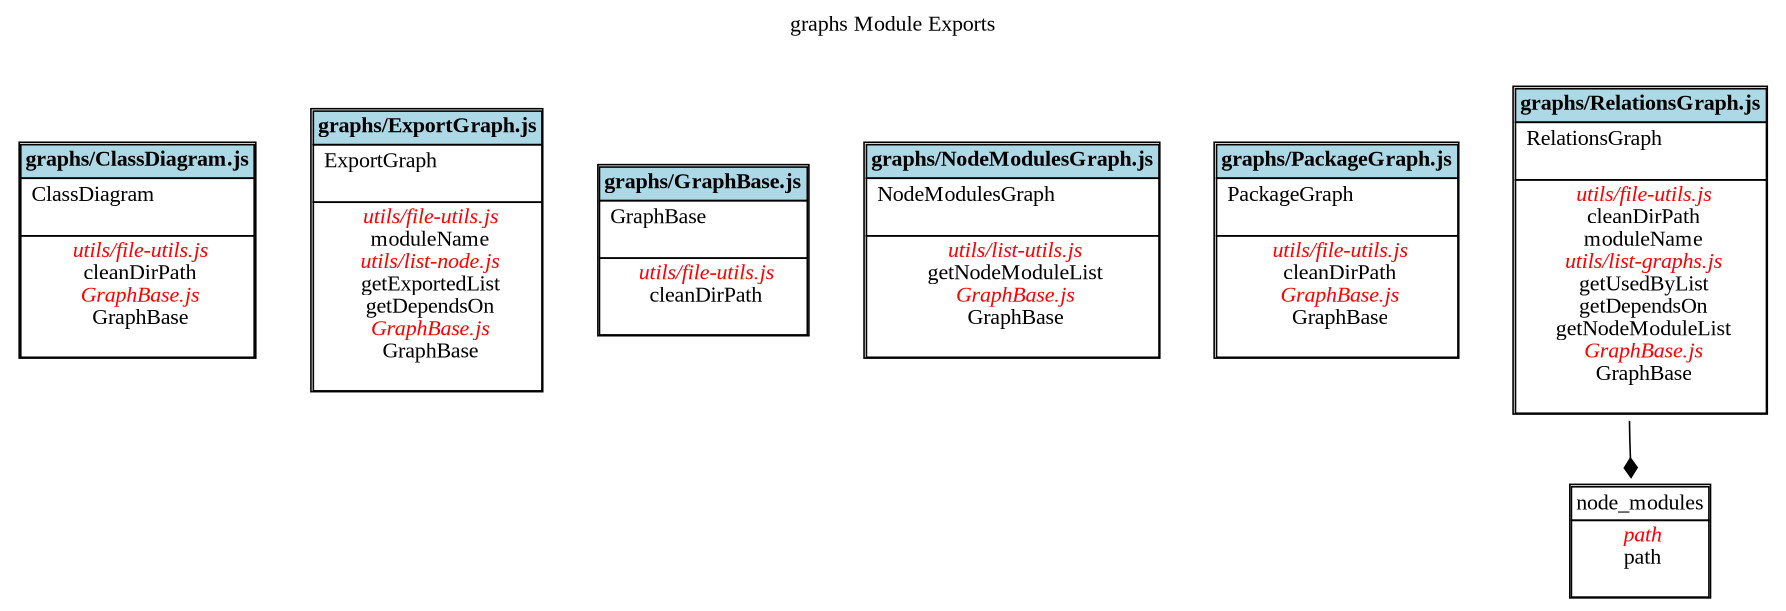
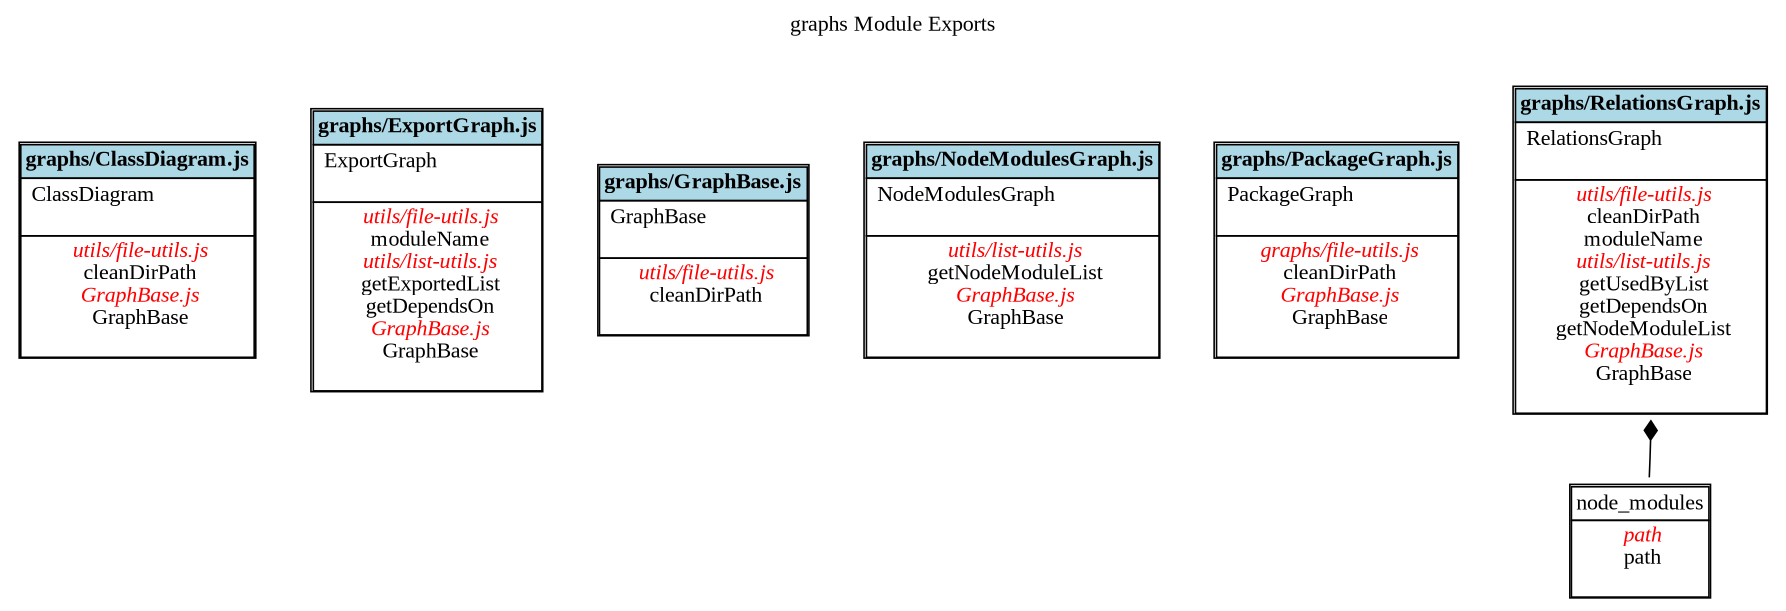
(1340, 250) -> (1340, 250)
(431, 261) -> (431, 261)
(1644, 261) -> (1644, 261)
(1630, 439) -> (1650, 459)
